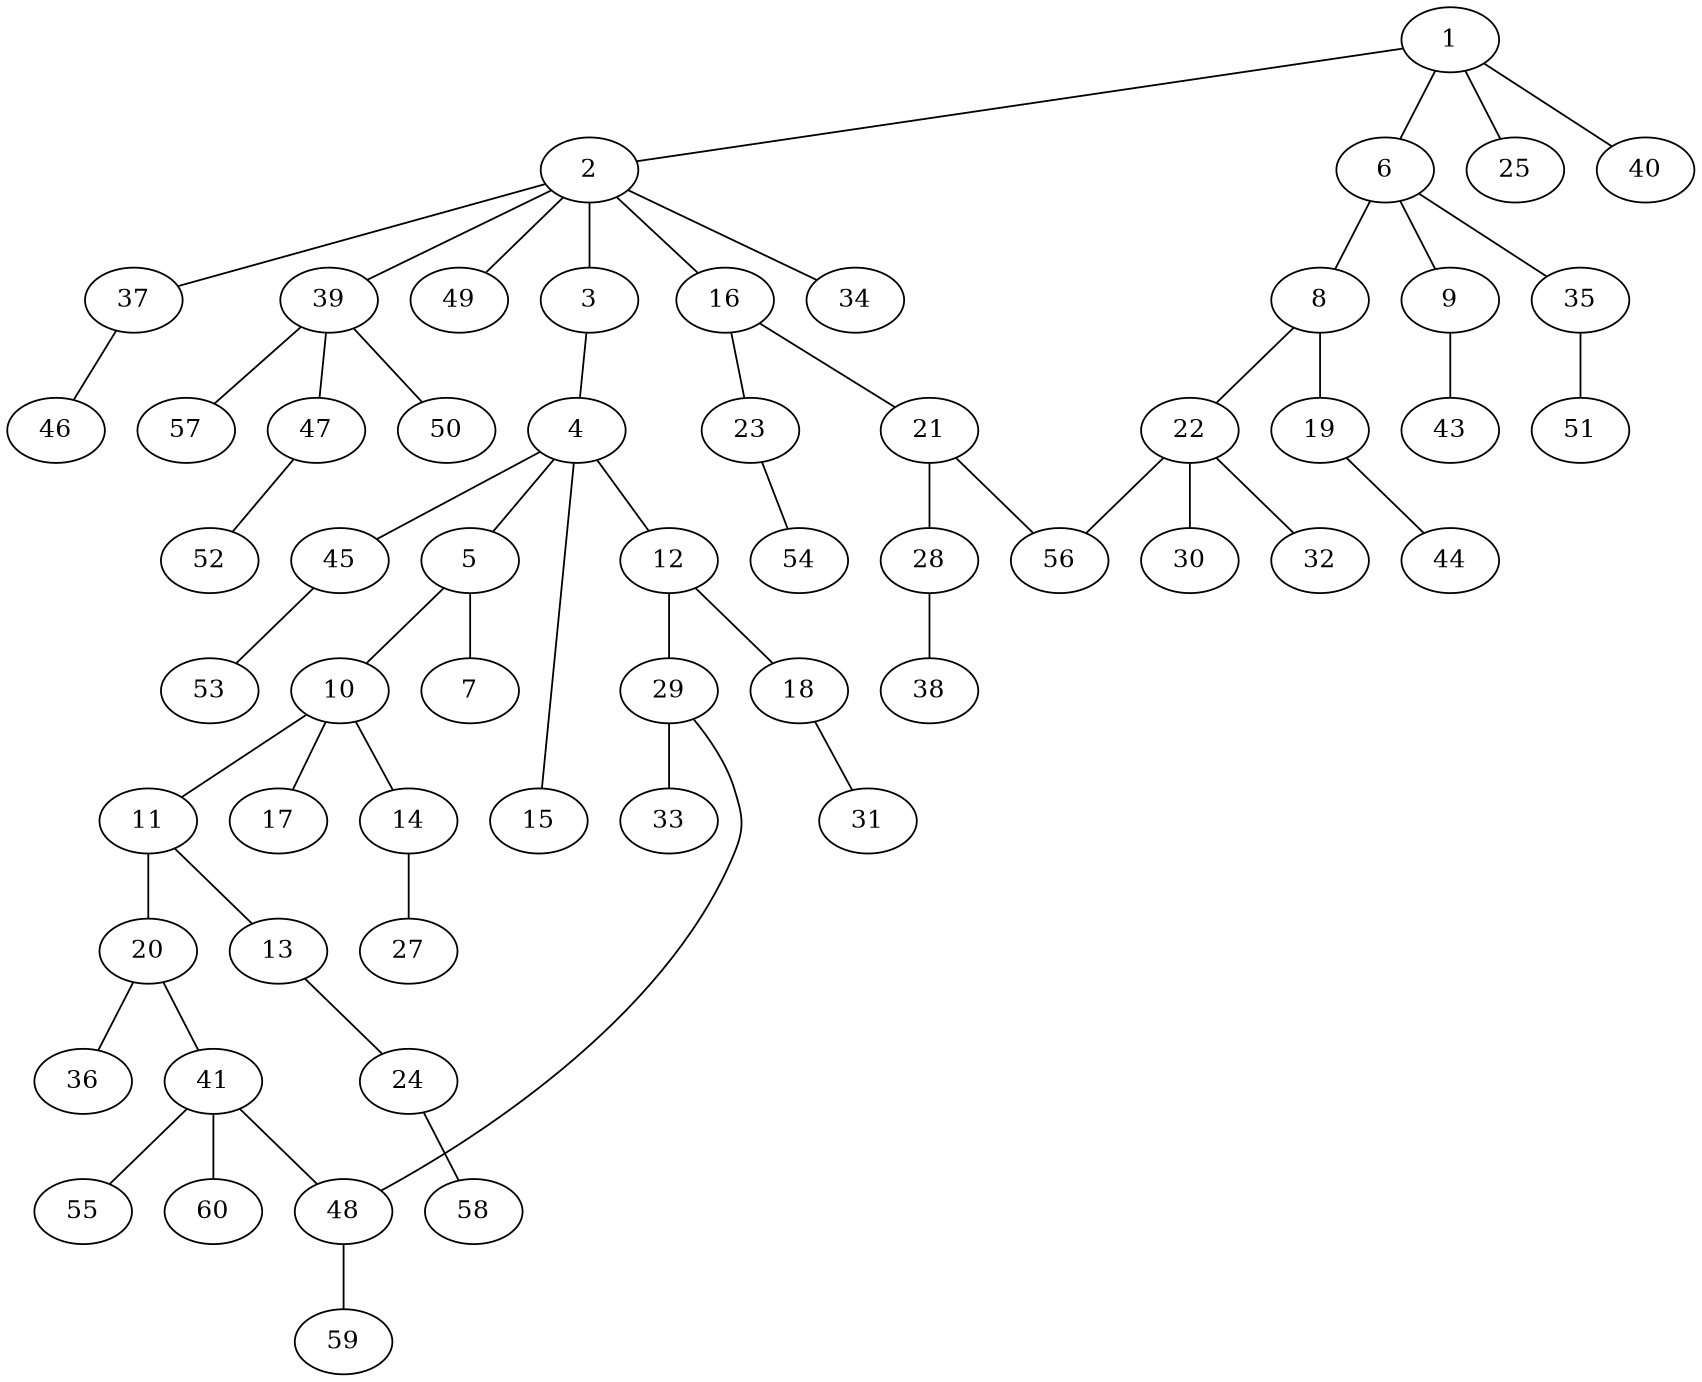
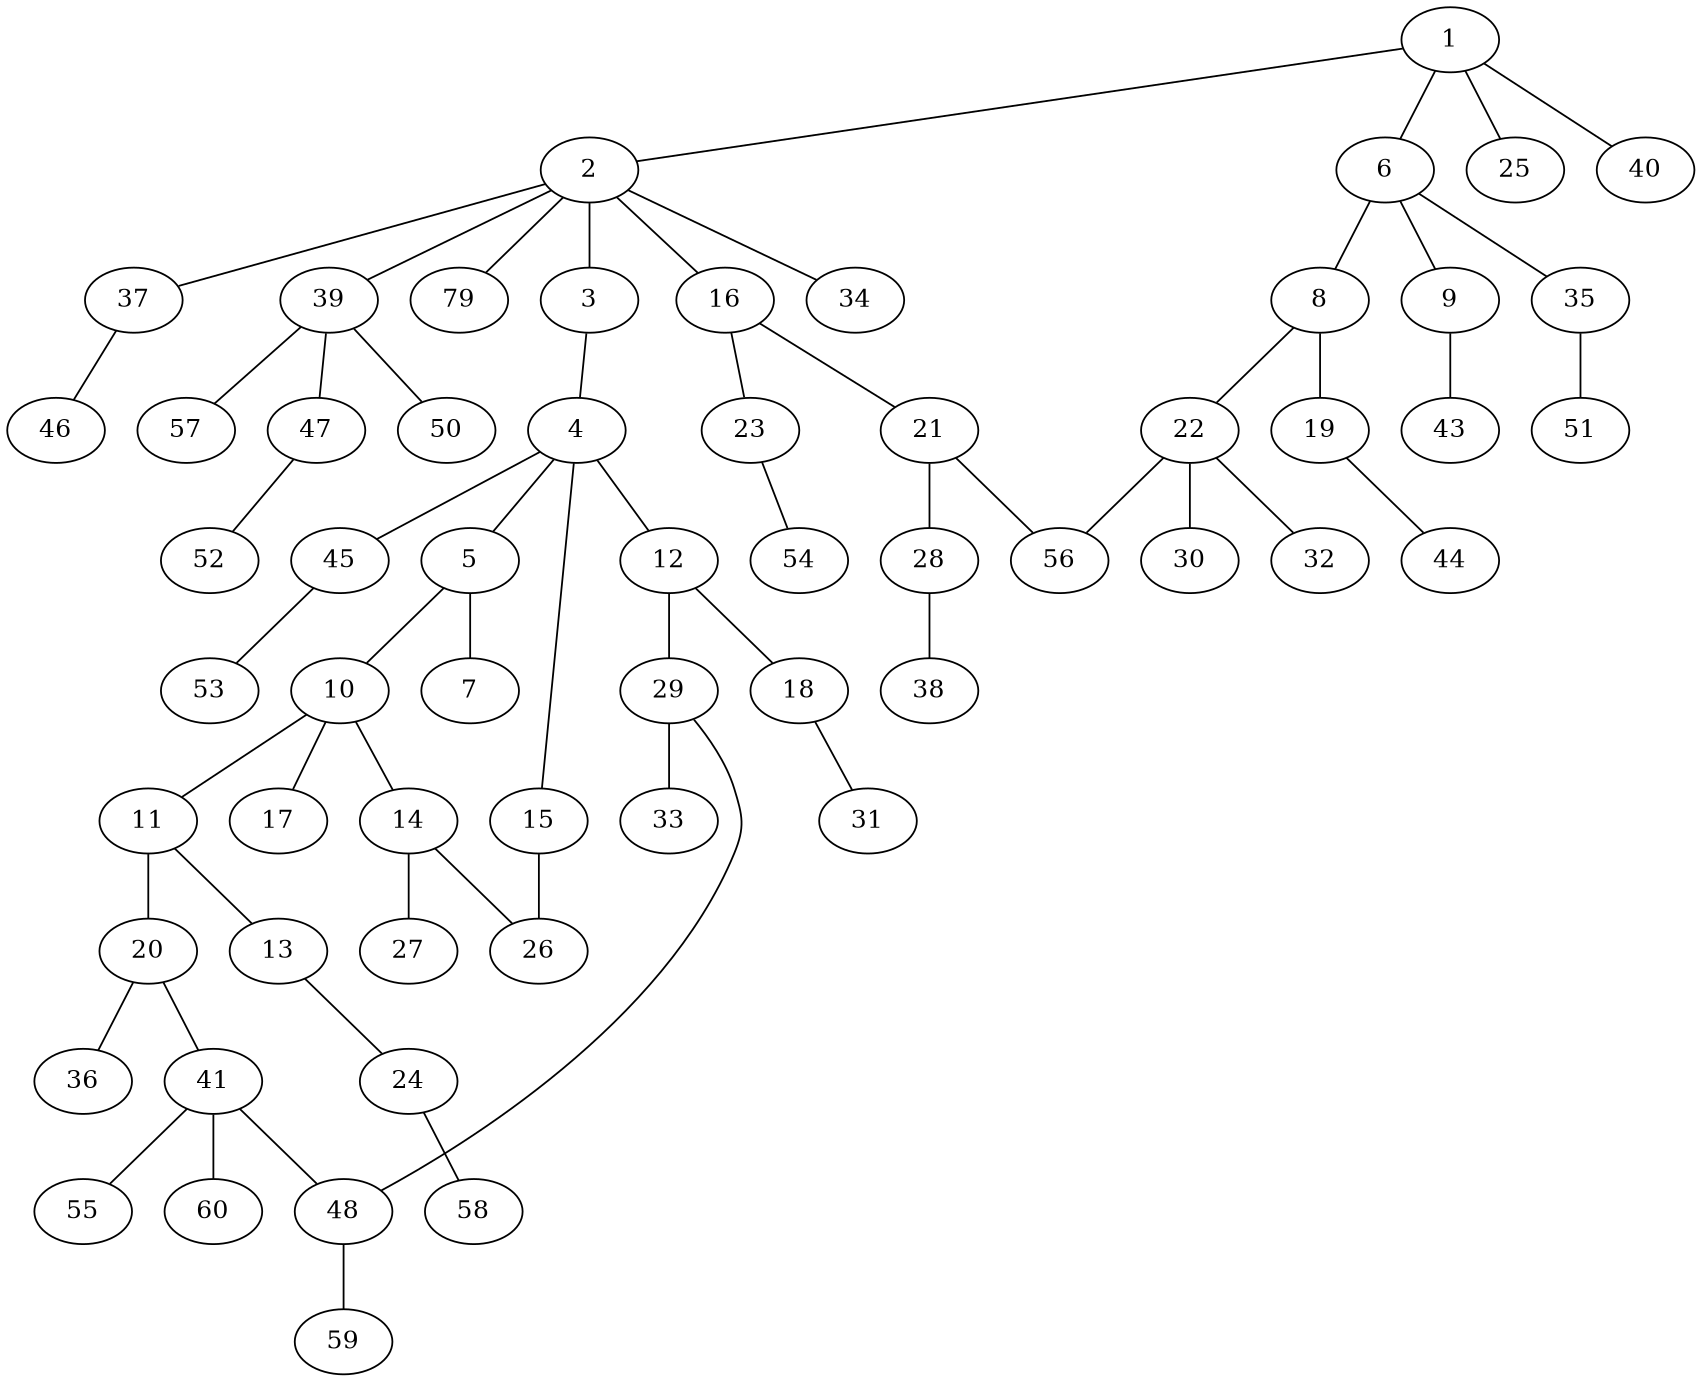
(459, 300) -> (459, 300)
none -> (539, 951)
